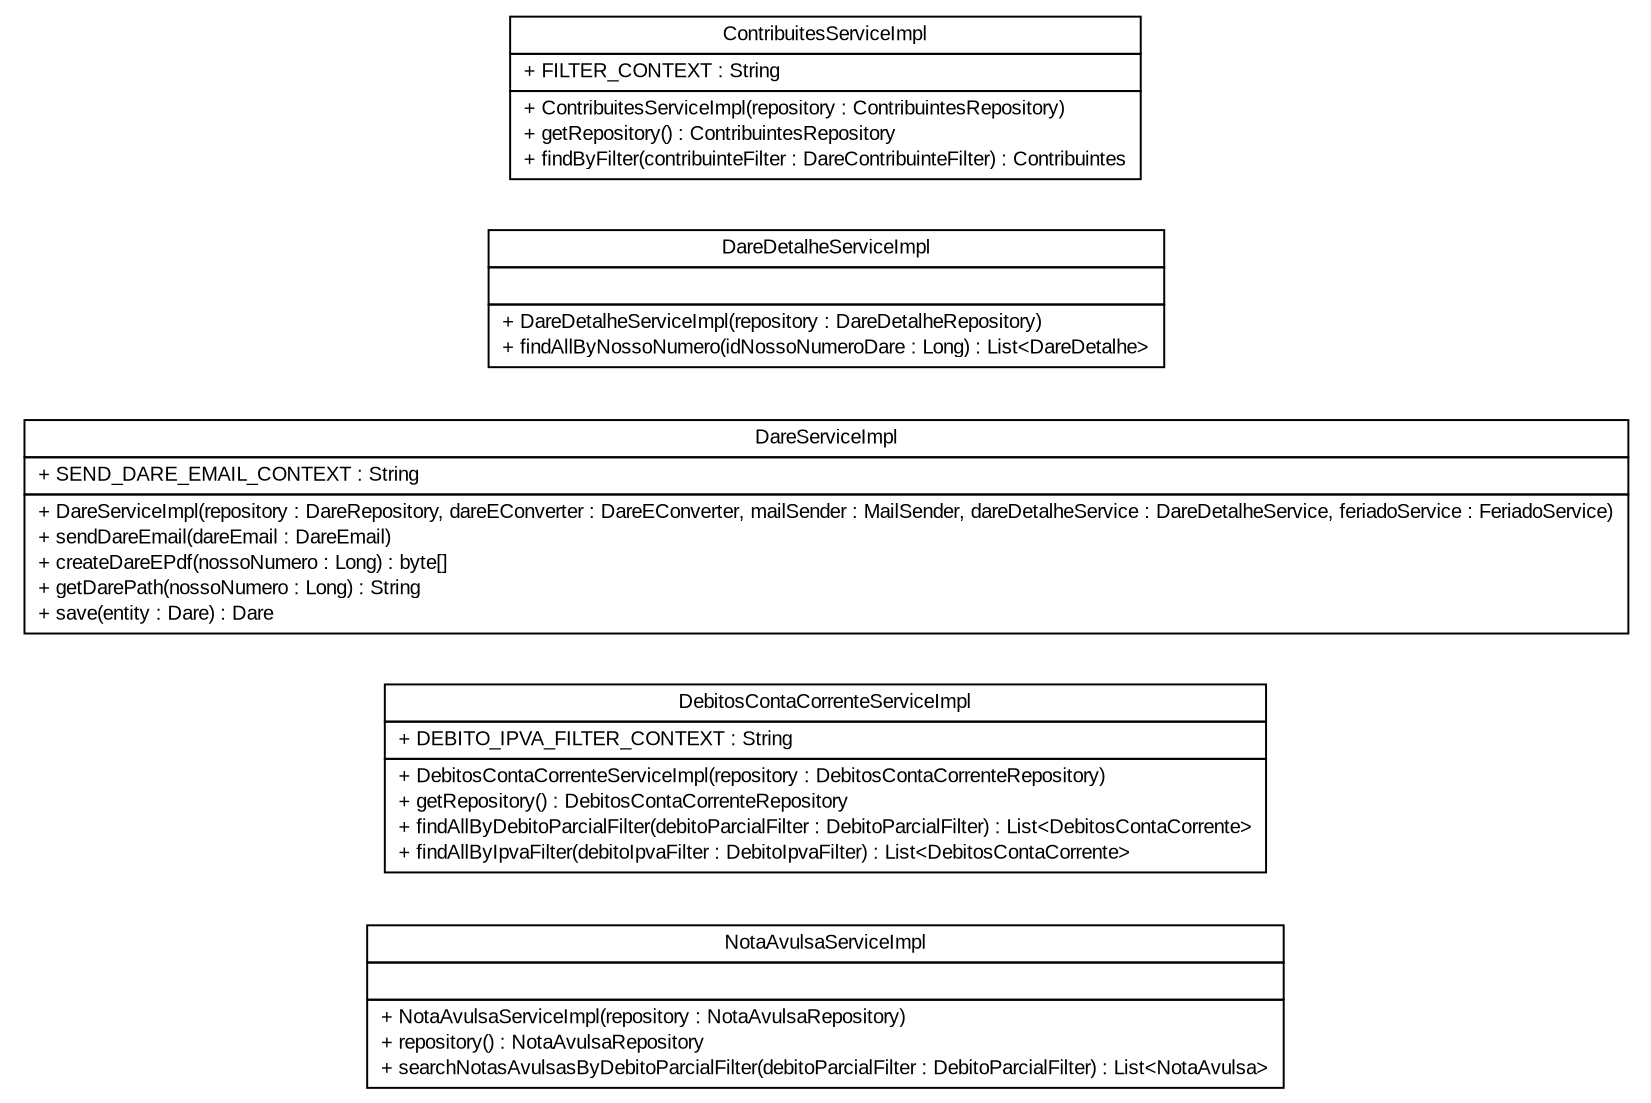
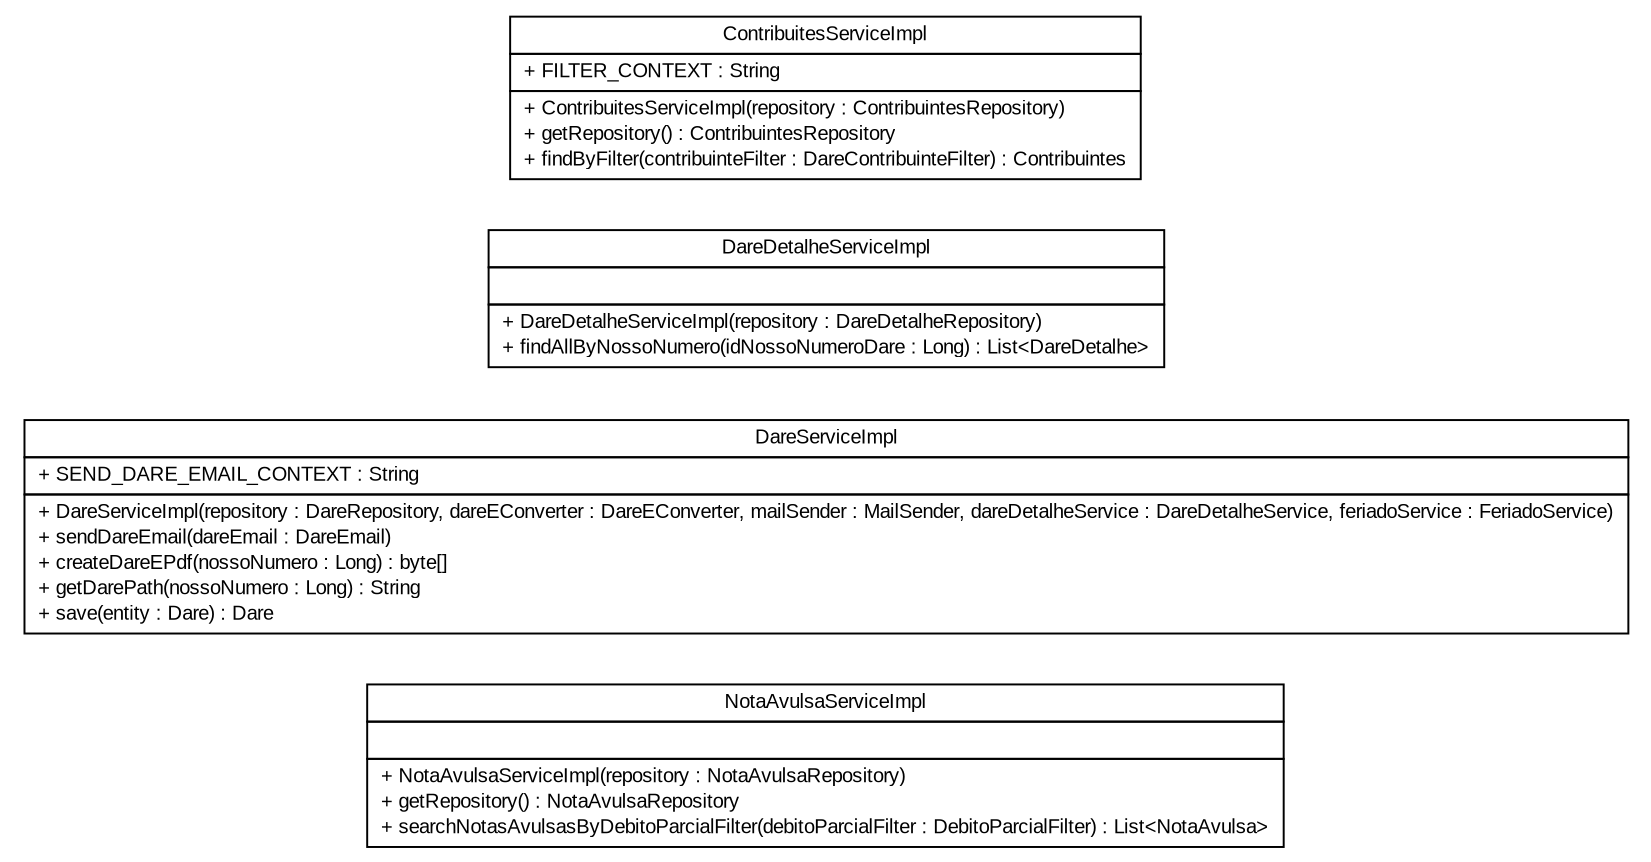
(825, 778) -> none
(543, 1043) -> (561, 802)
